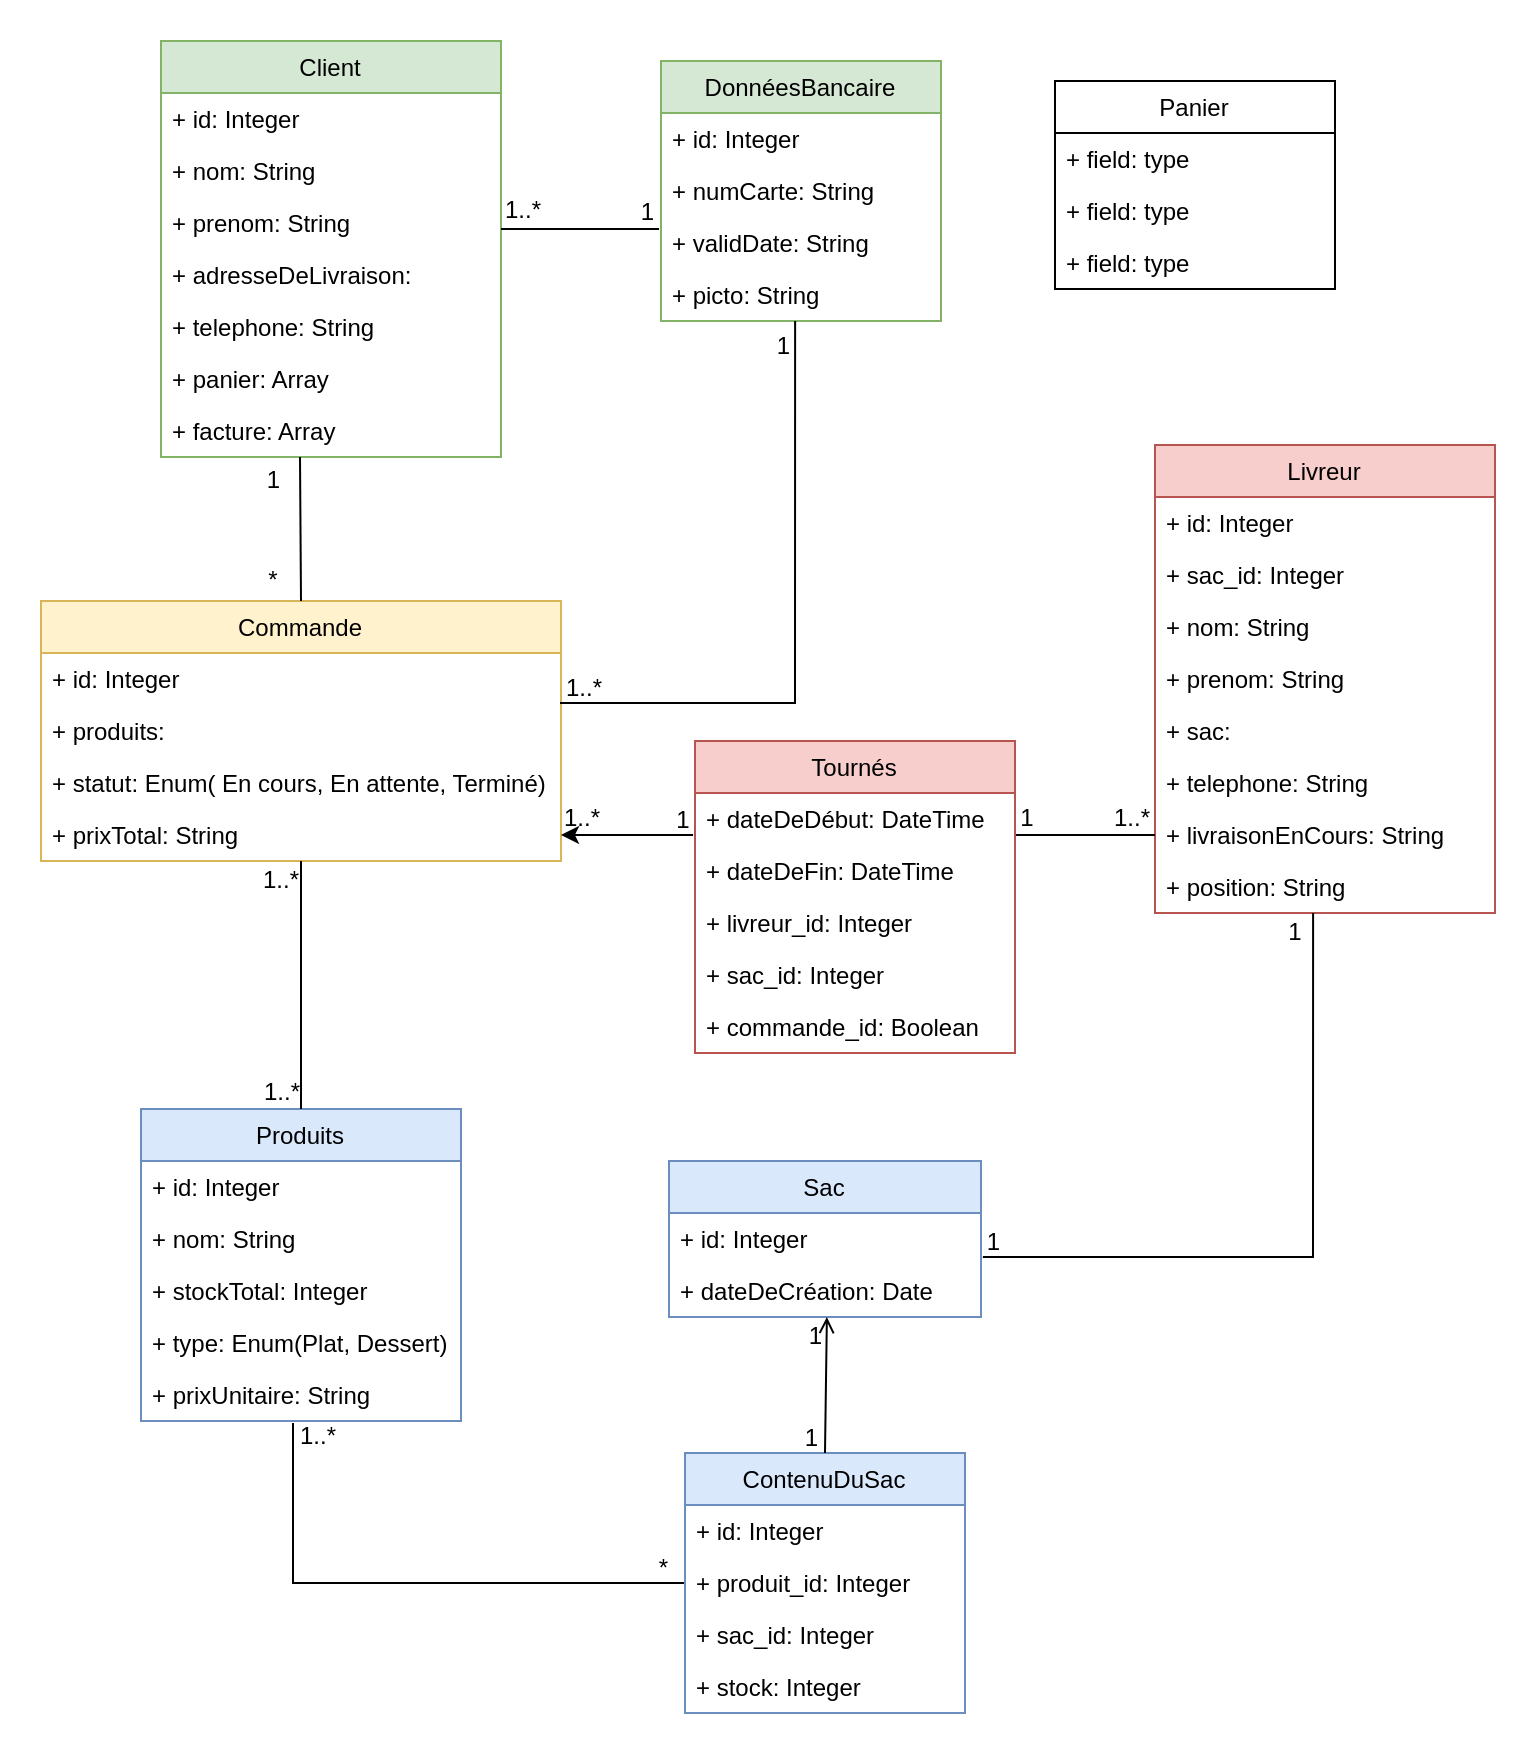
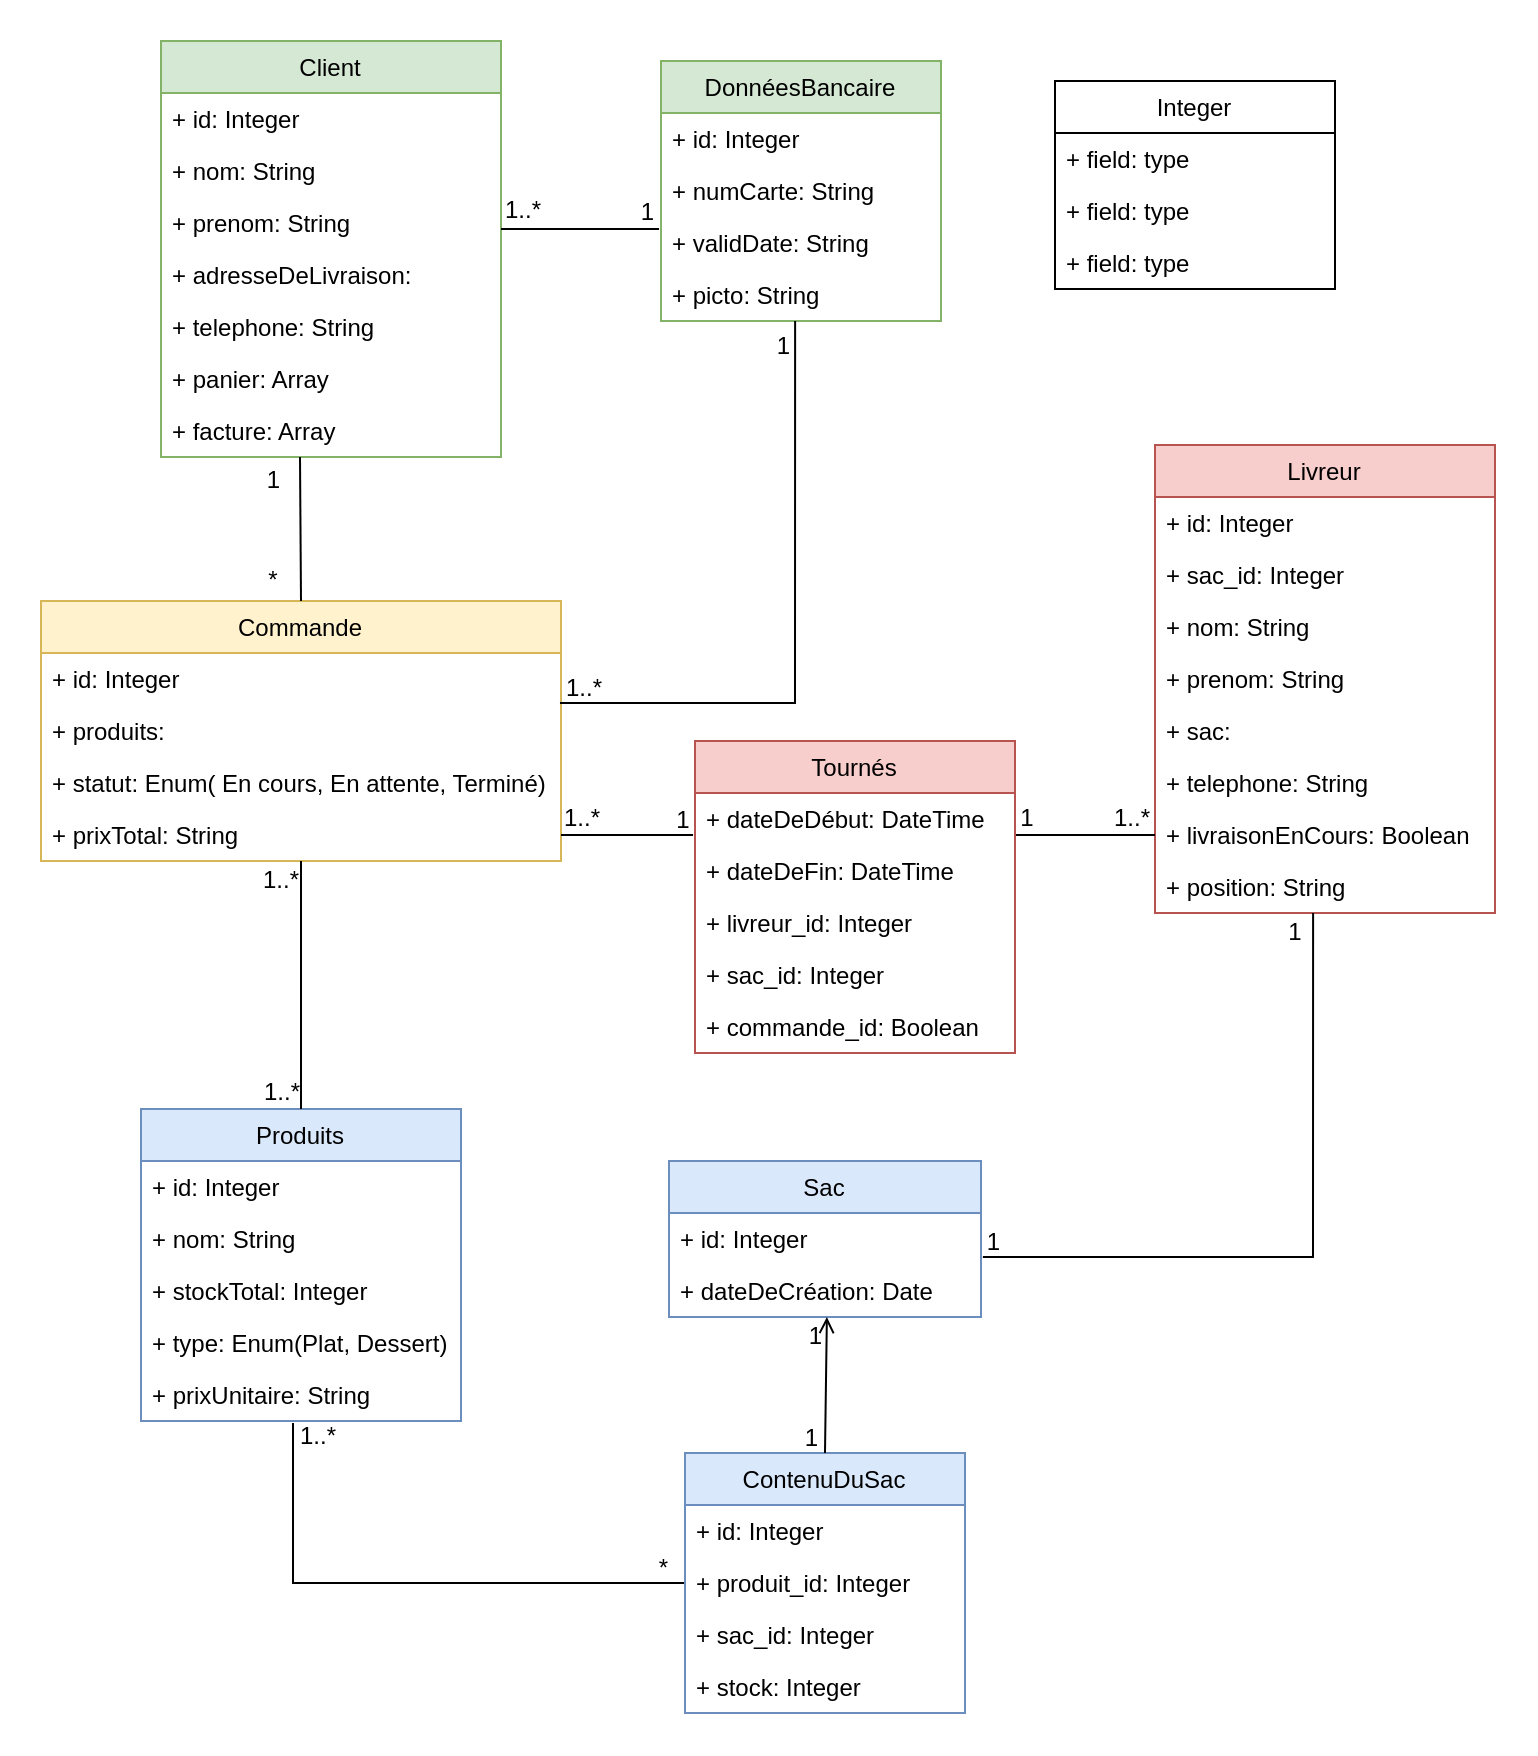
(1194, 108) -> (1194, 108)
(576, 835) -> (571, 835)
(1319, 836) -> (1326, 836)
